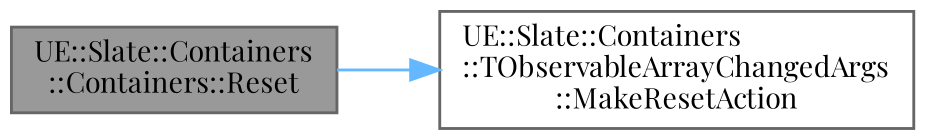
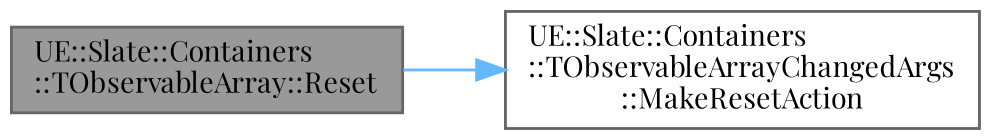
(174, 70) -> (207, 70)
